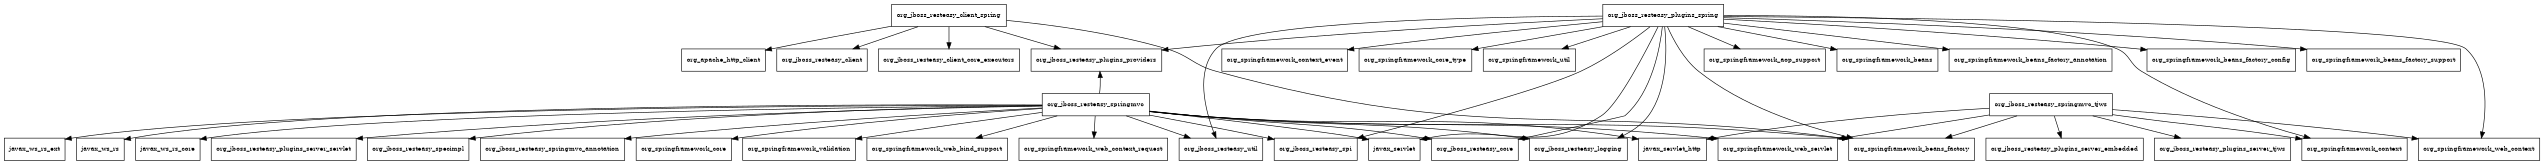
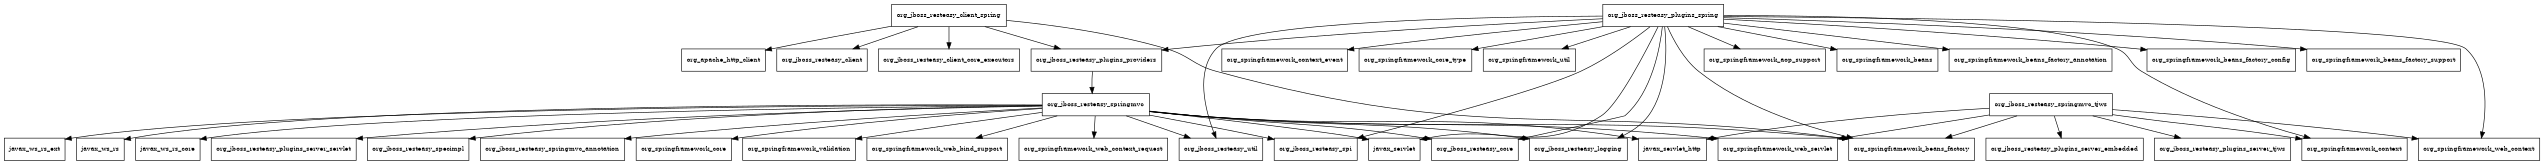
(1100, 86) -> (1092, 79)
